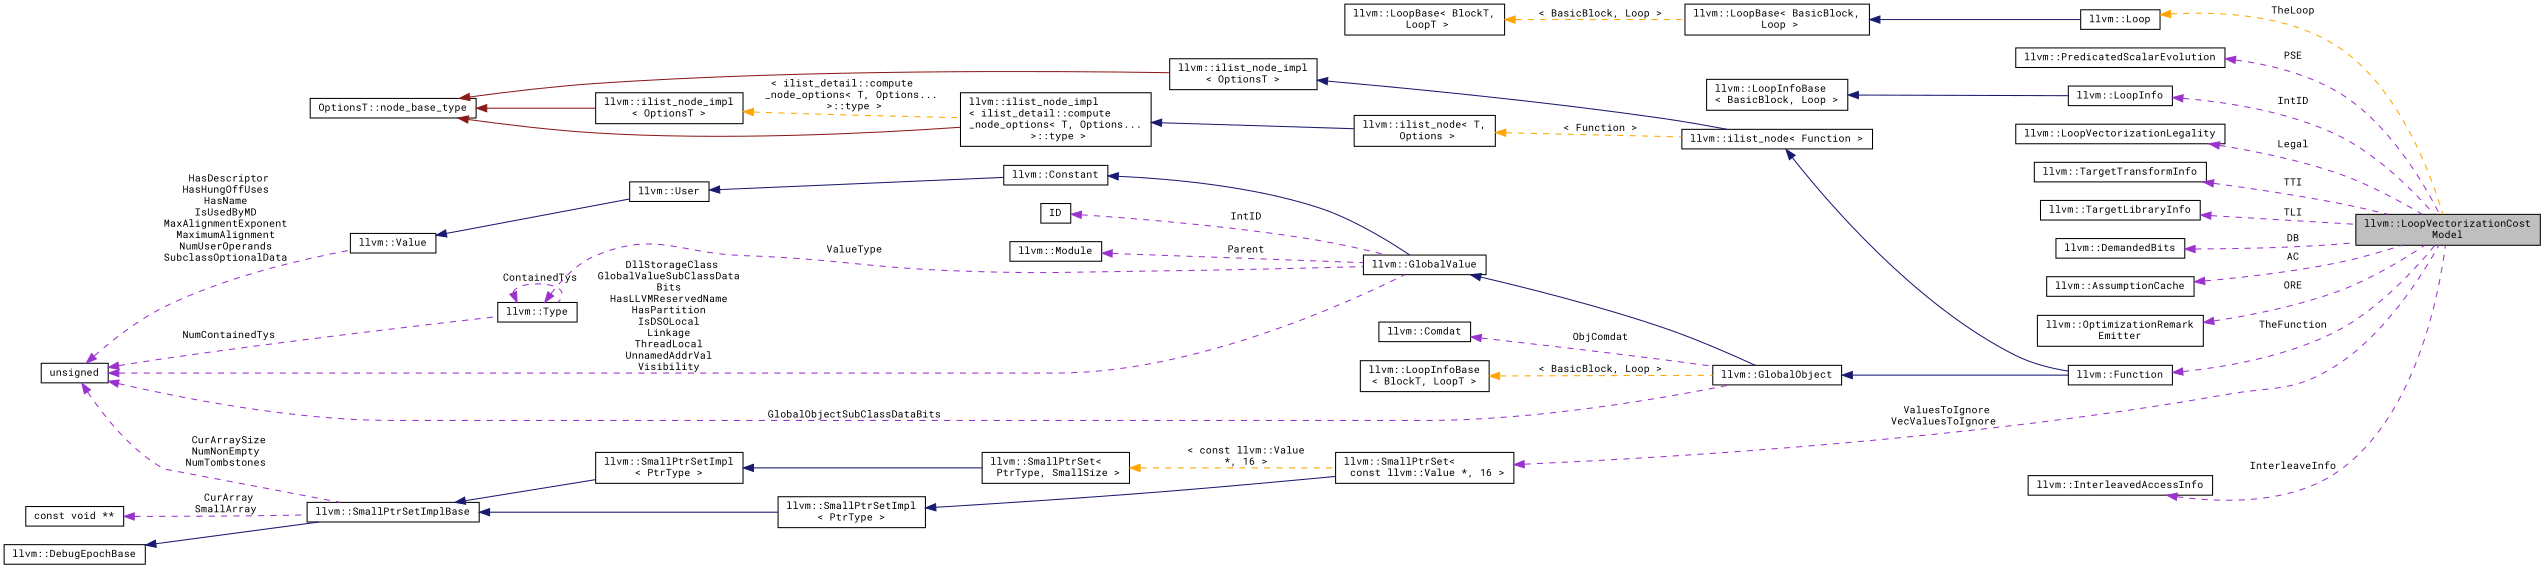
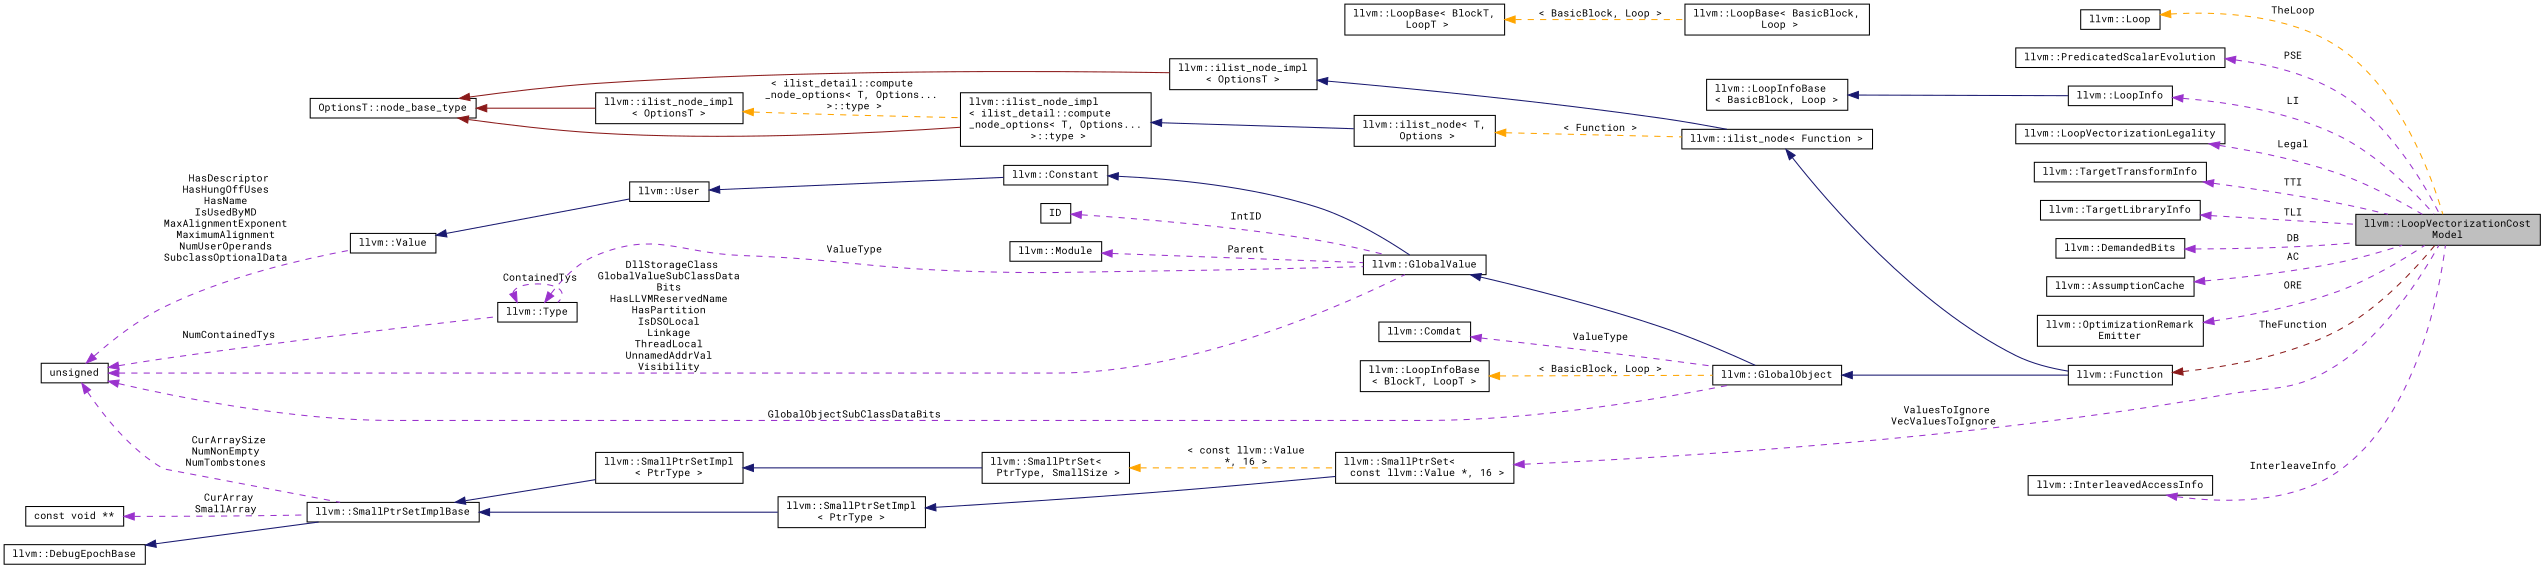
(1980, 20) -> none
(2290, 102) -> (2290, 102)
(2324, 337) -> (2324, 337)
(1598, 338) -> (1598, 338)
